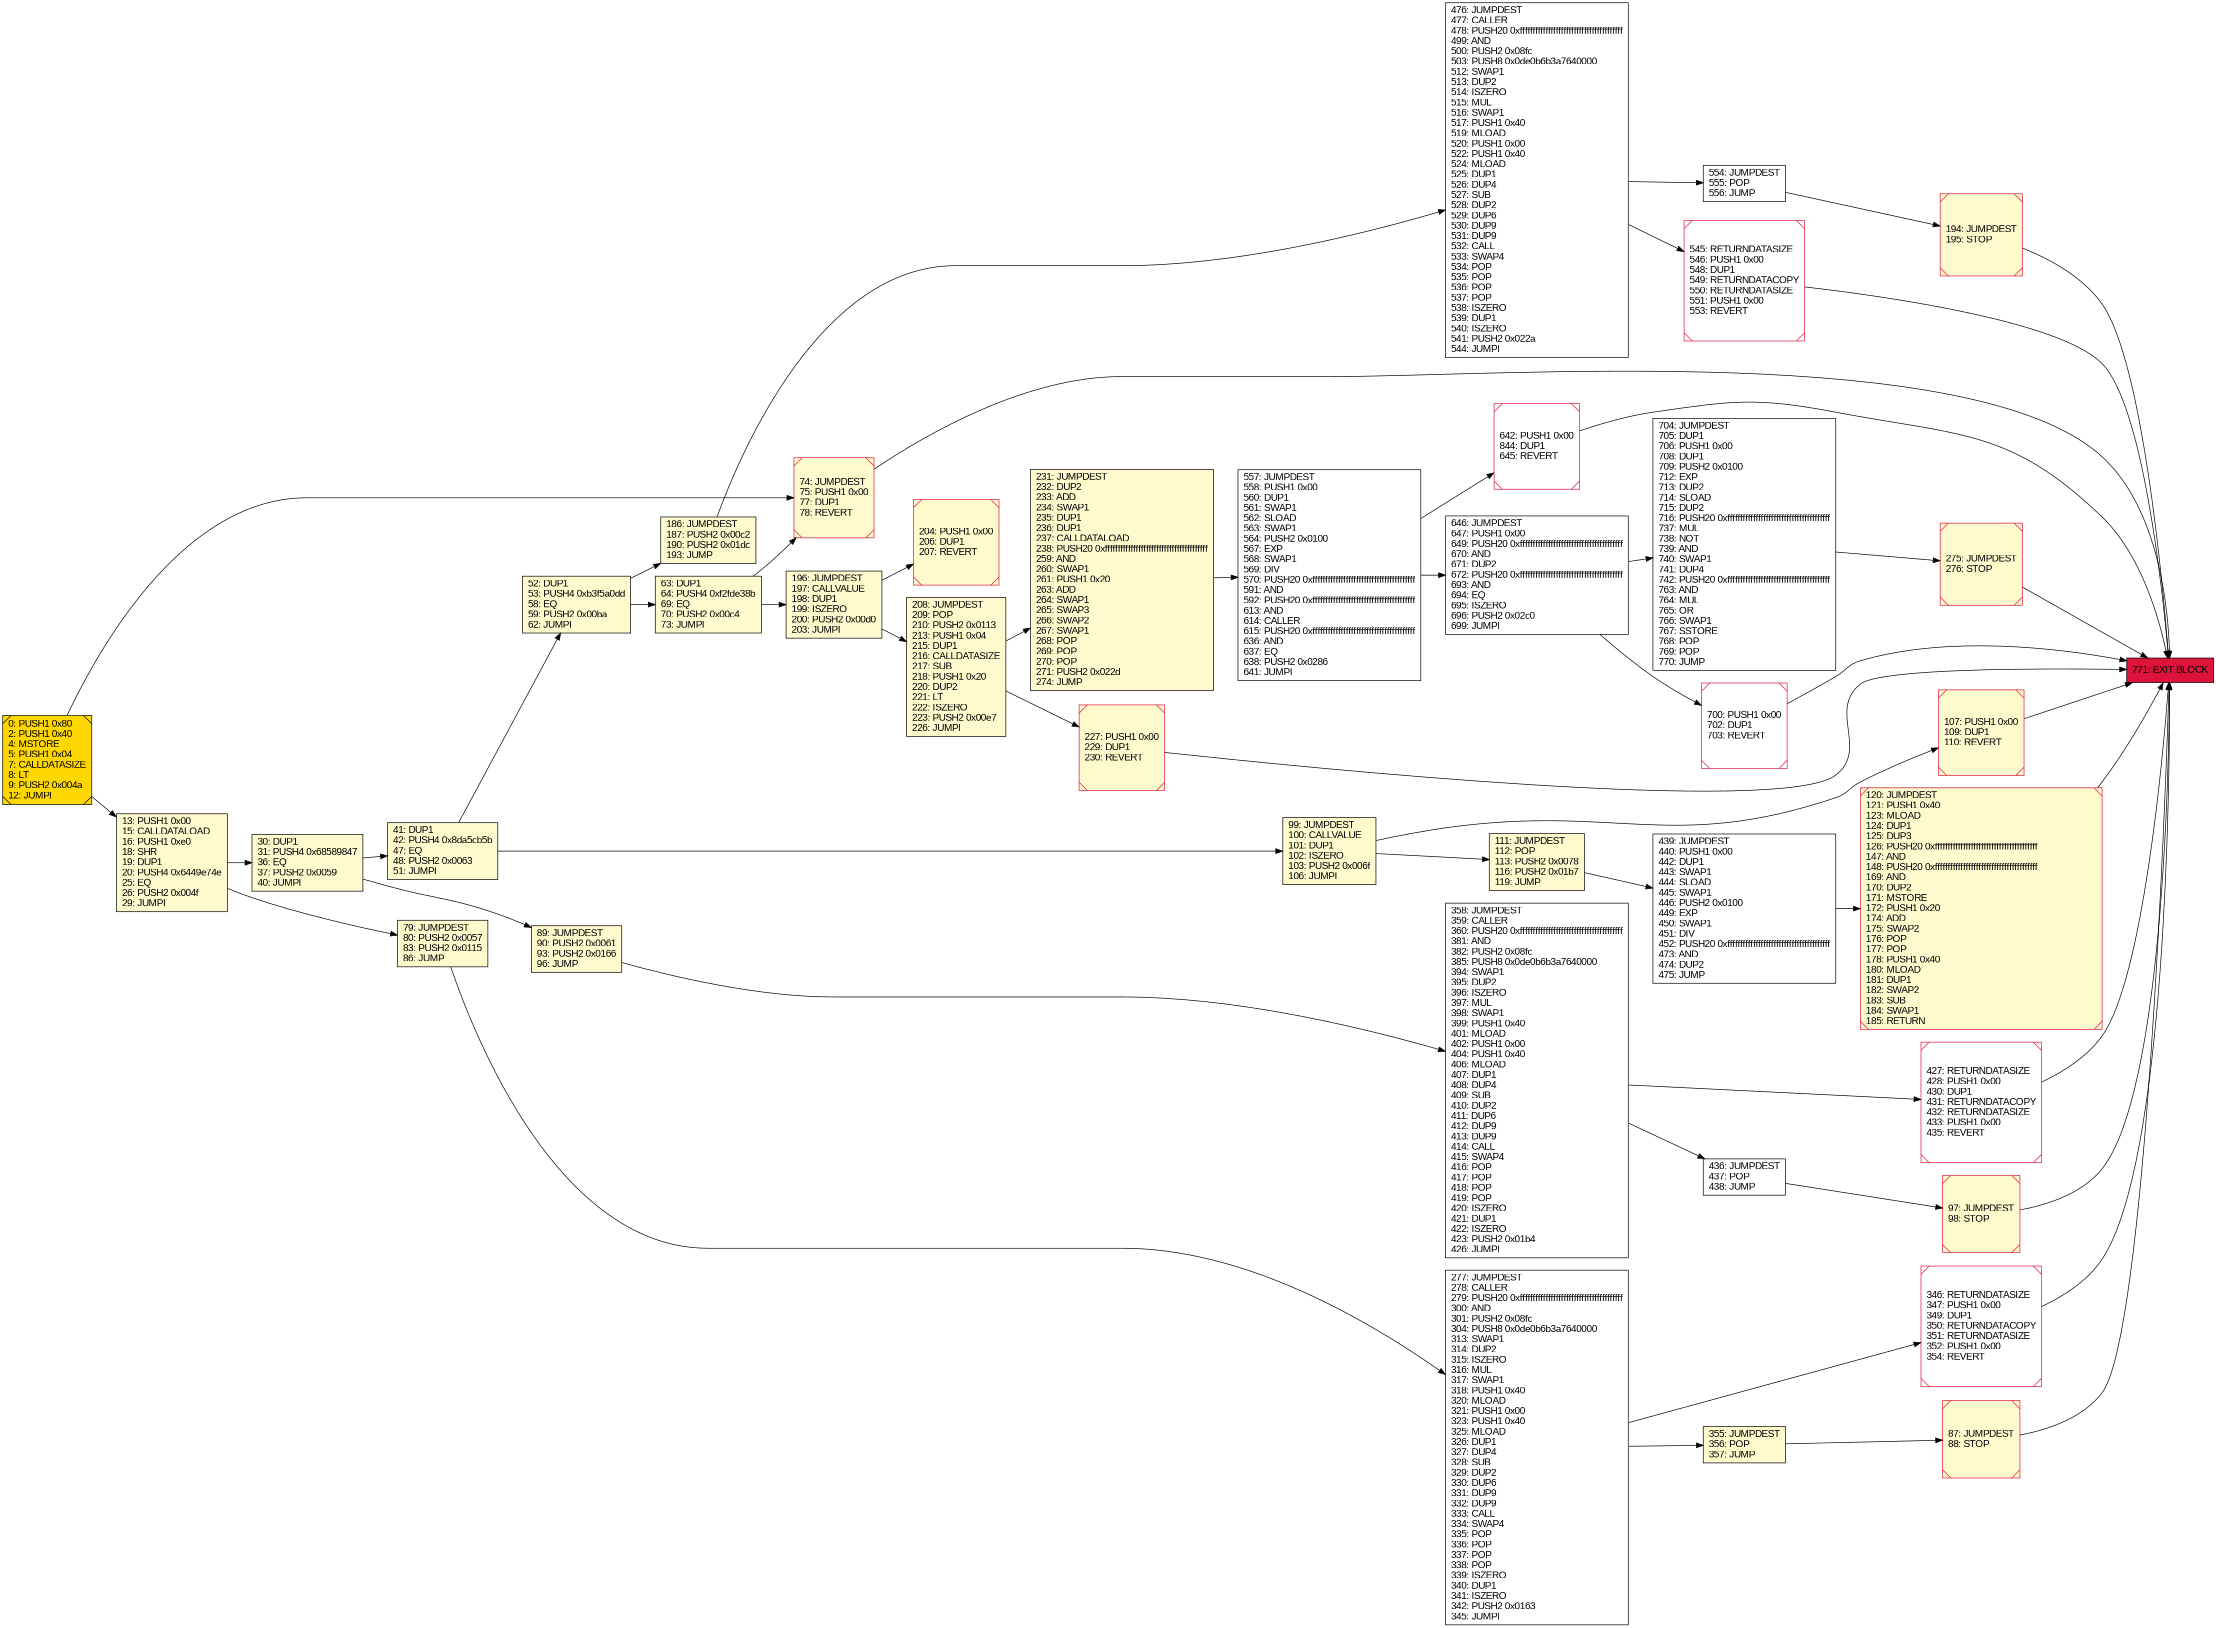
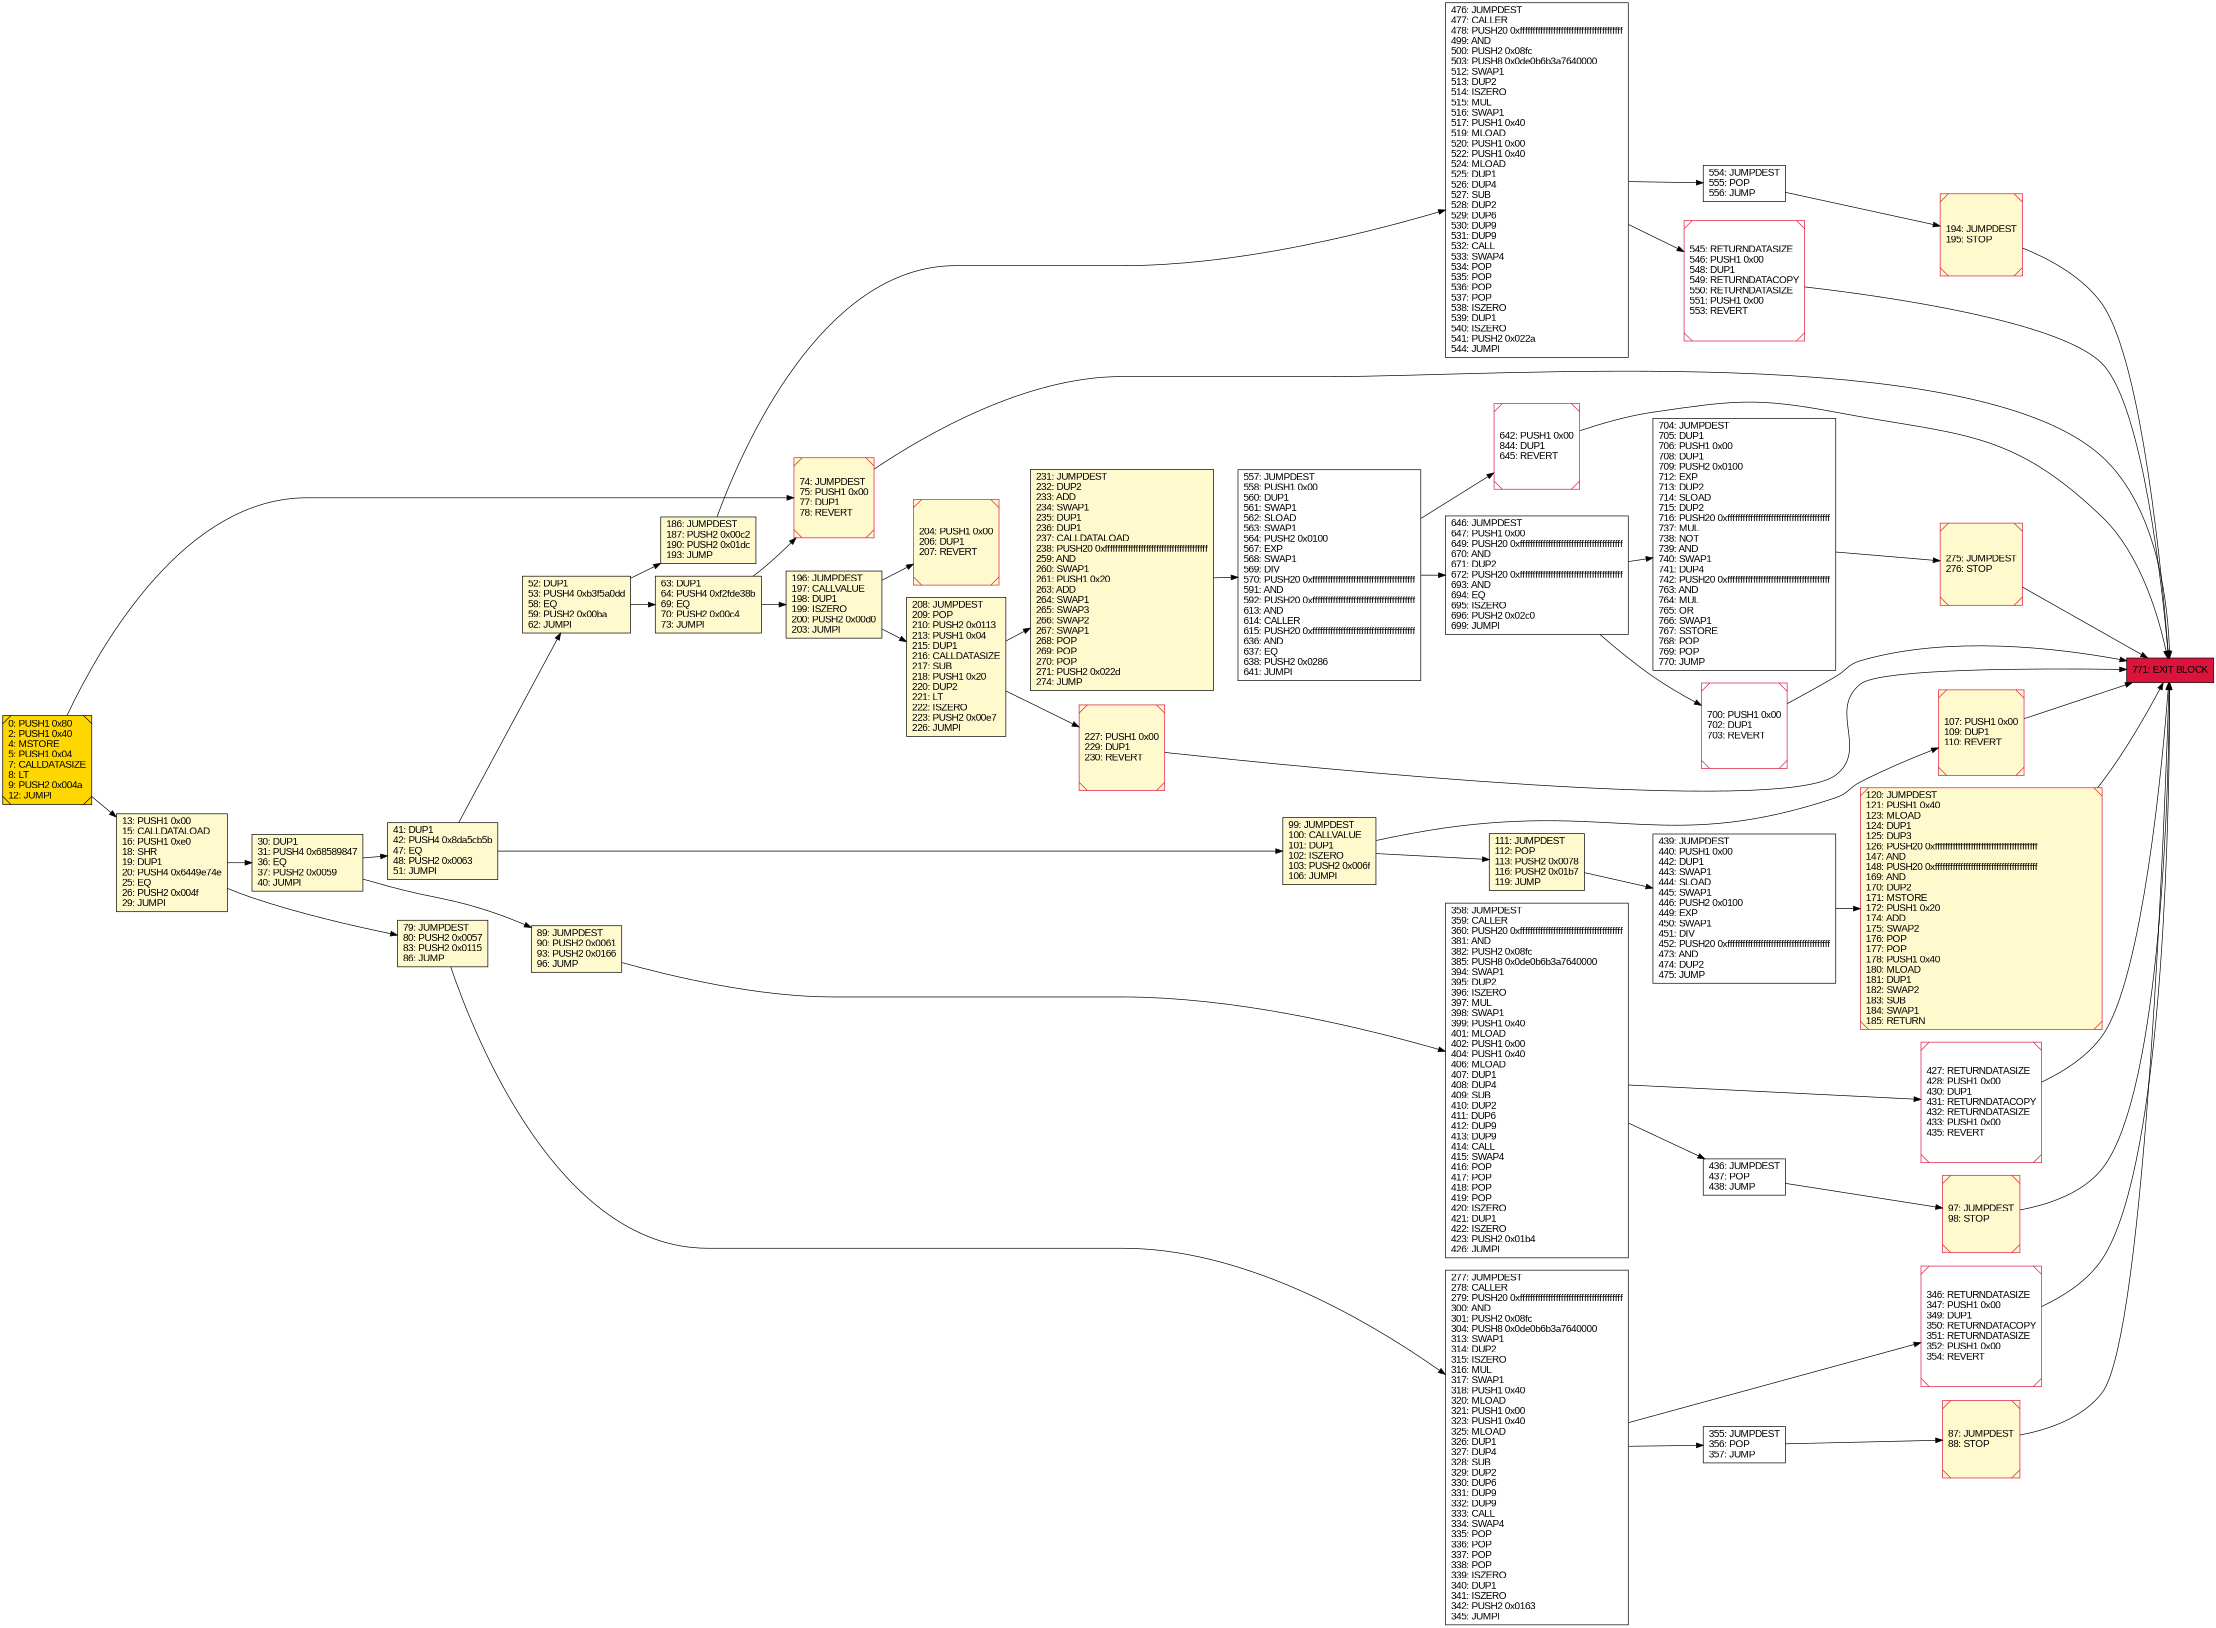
(1744, 1445) -> (1744, 1445)
